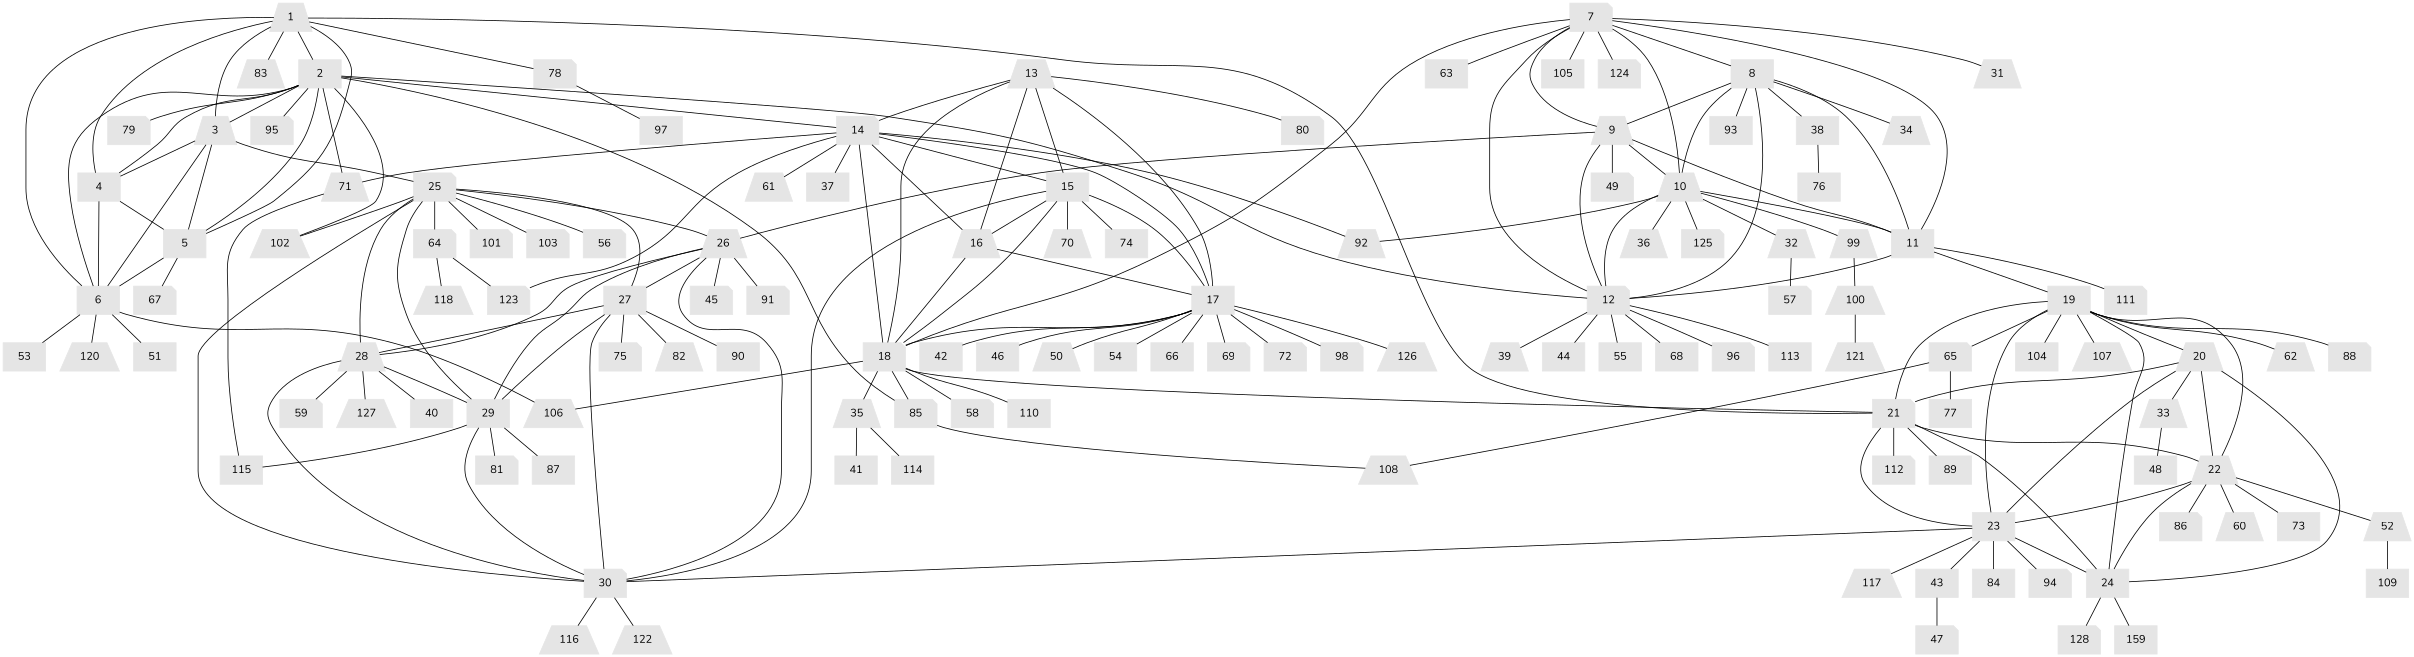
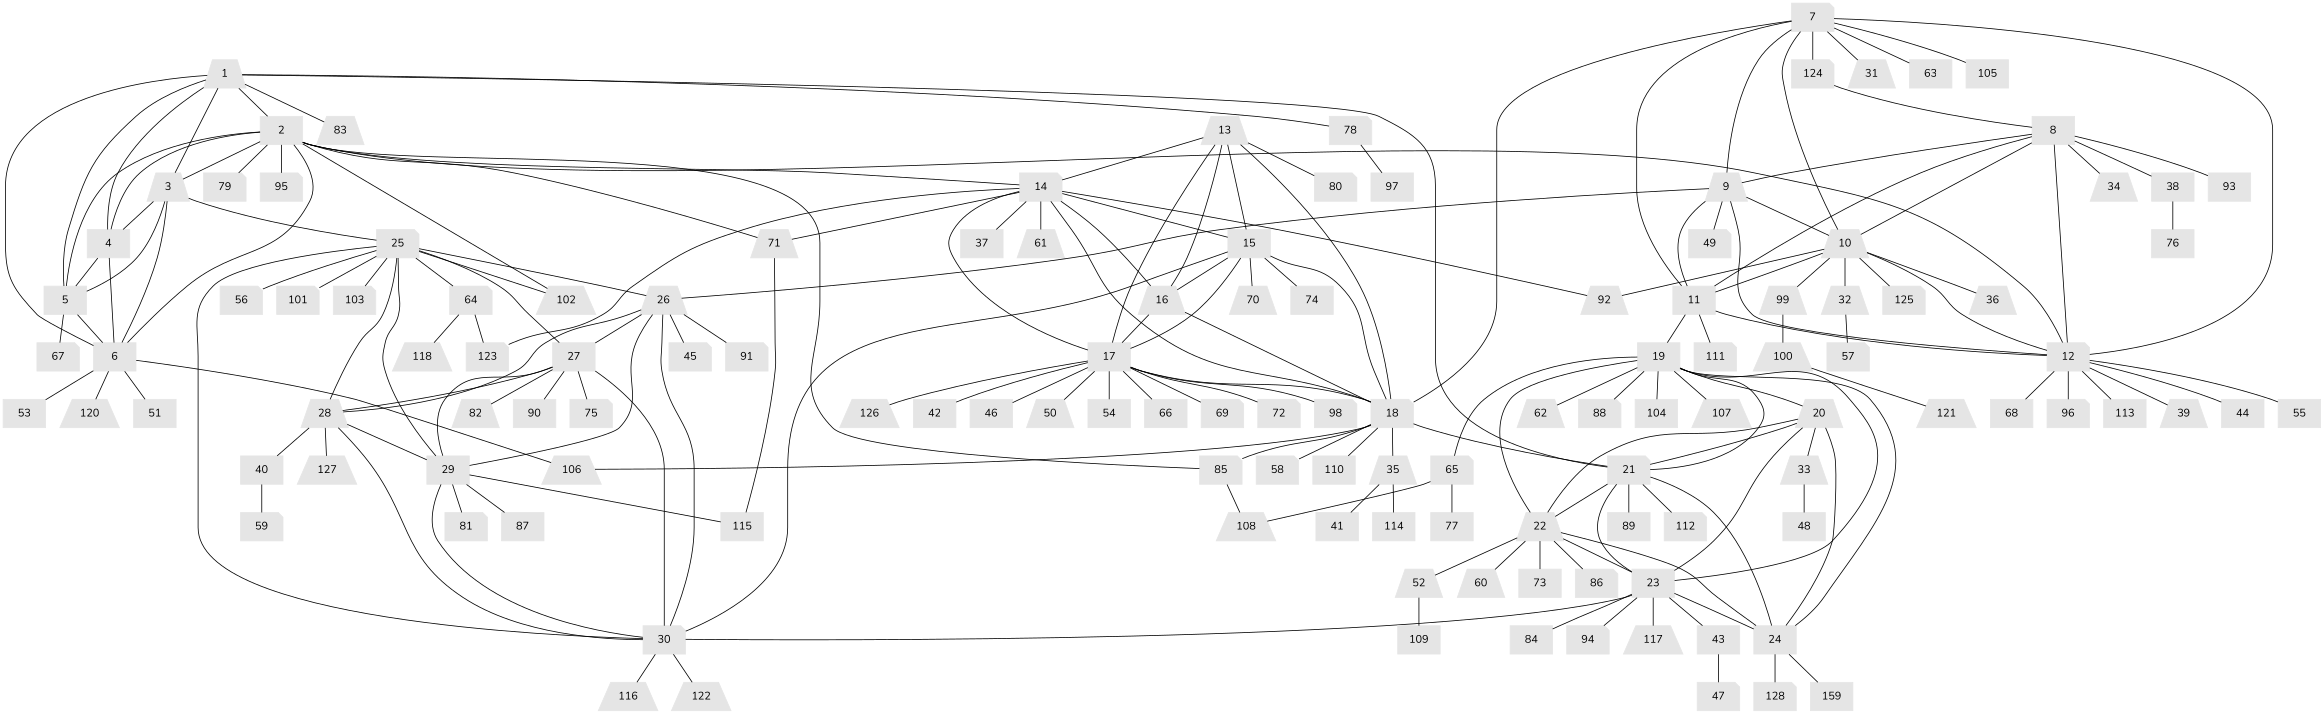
(1672, 46) -> (1932, 111)
(331, 385) -> (262, 498)
